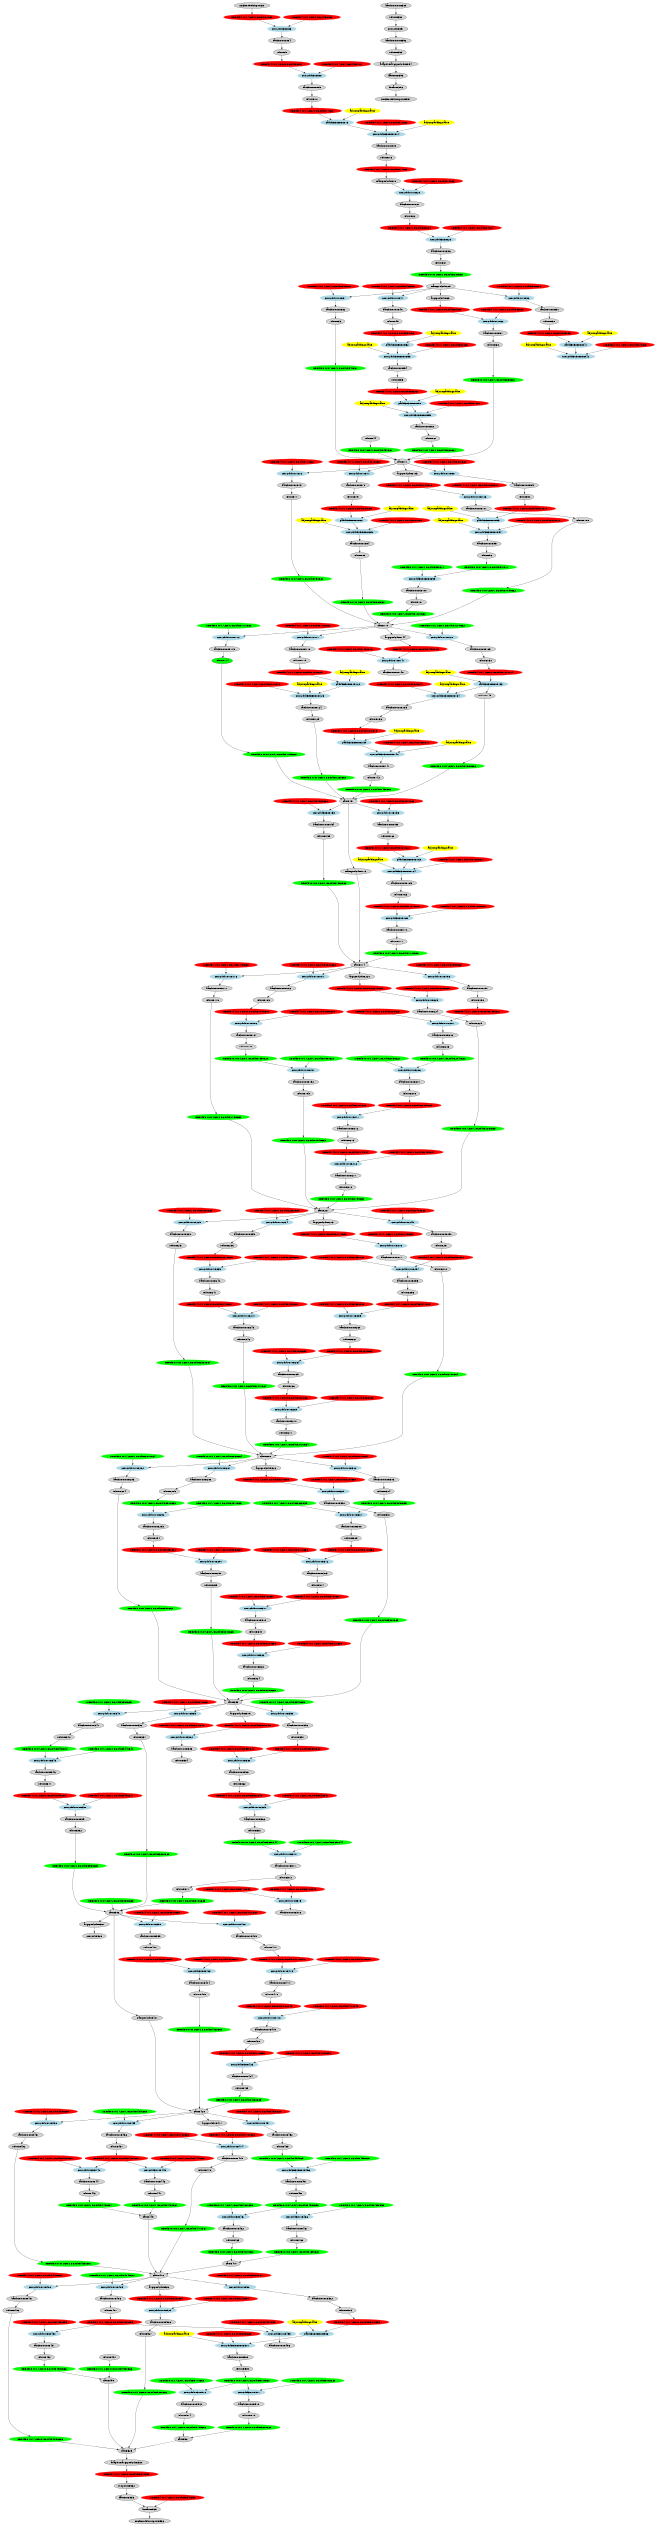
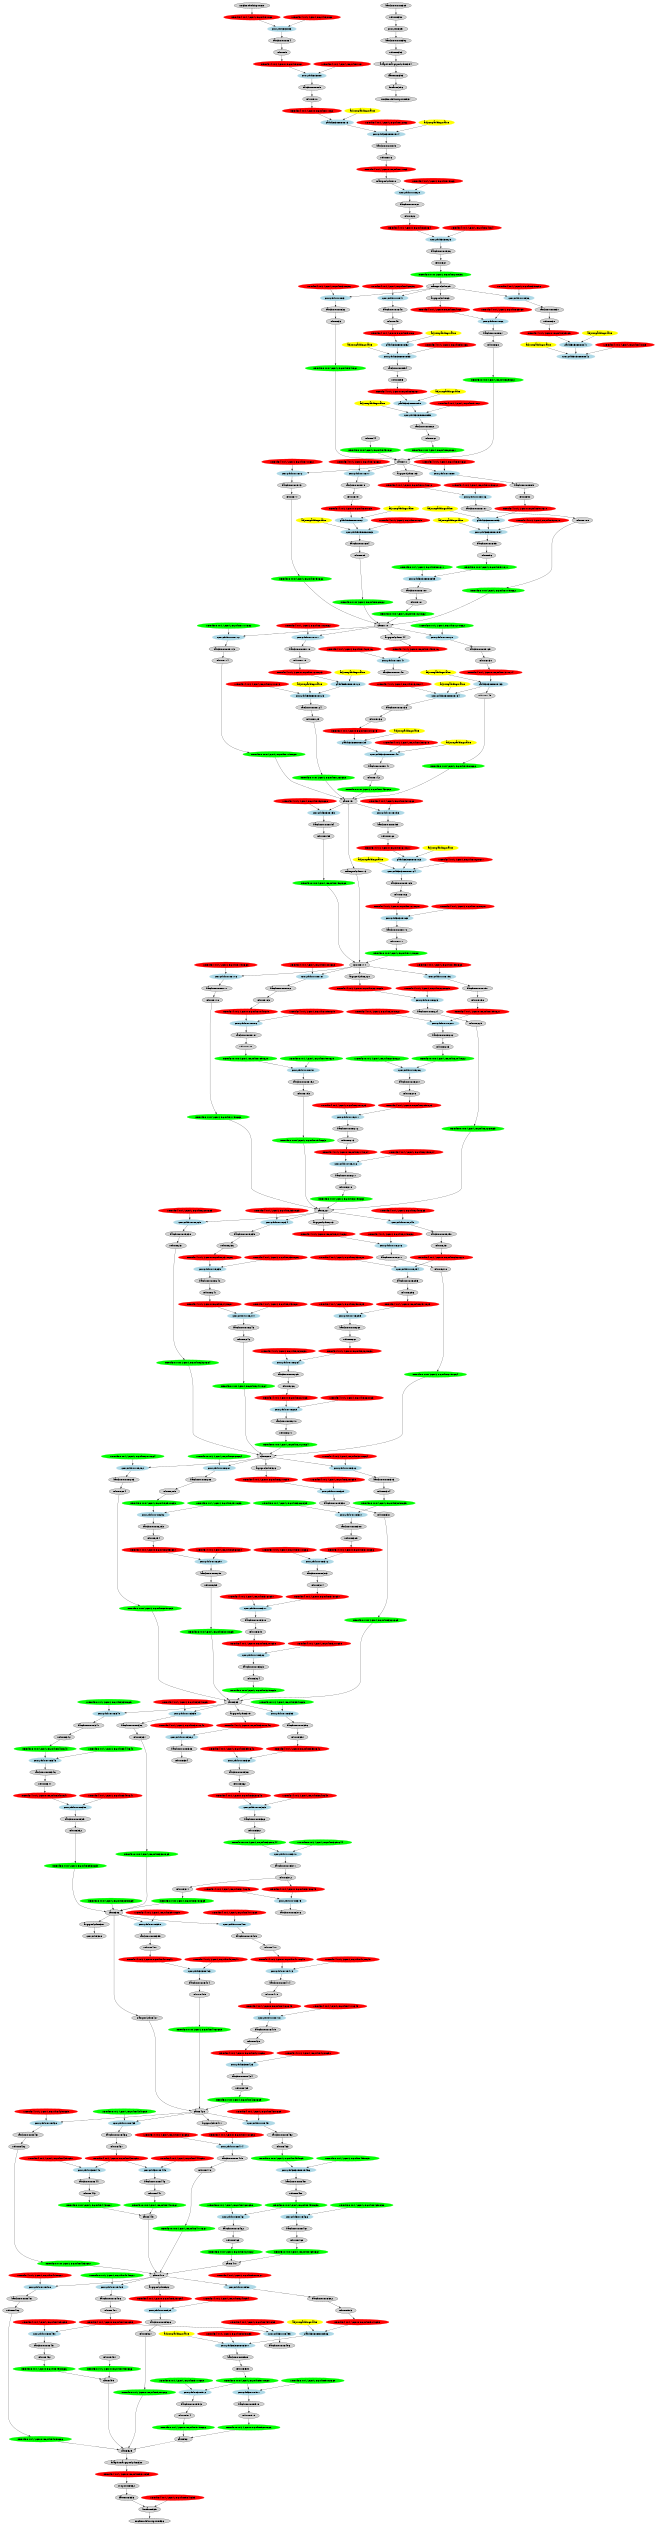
(222, 661) -> (222, 661)
(360, 965) -> (360, 965)
